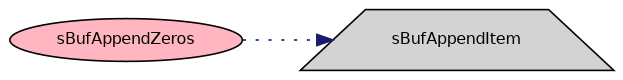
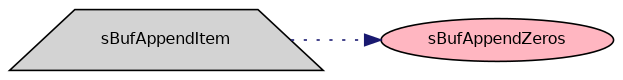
(280, 40) -> (328, 40)
